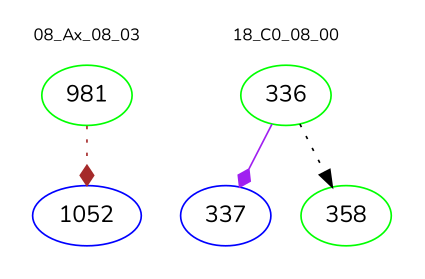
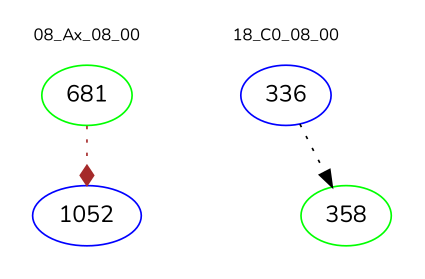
(87, 36) -> (87, 36)
(87, 95) -> (87, 95)
(286, 95) -> (286, 95)
(226, 216) -> none
